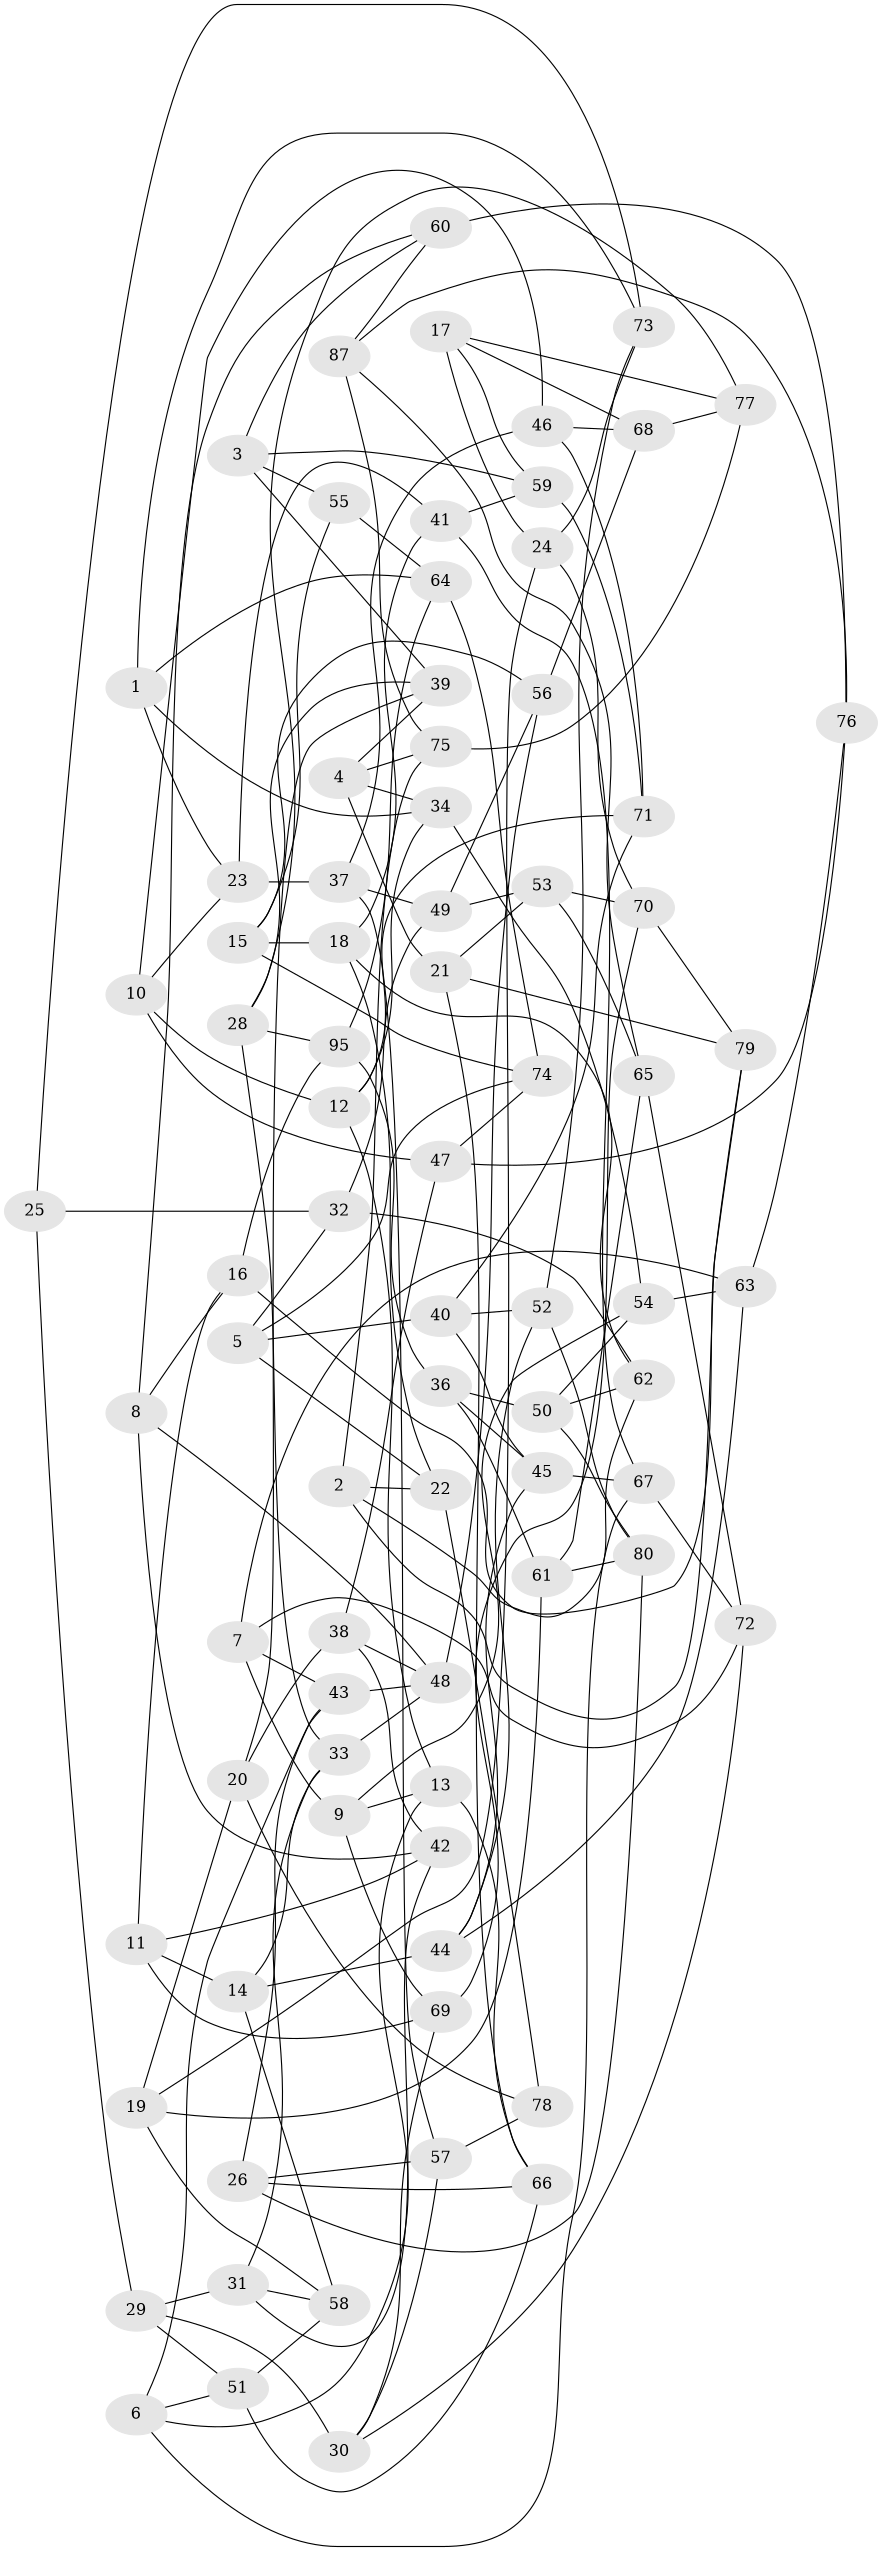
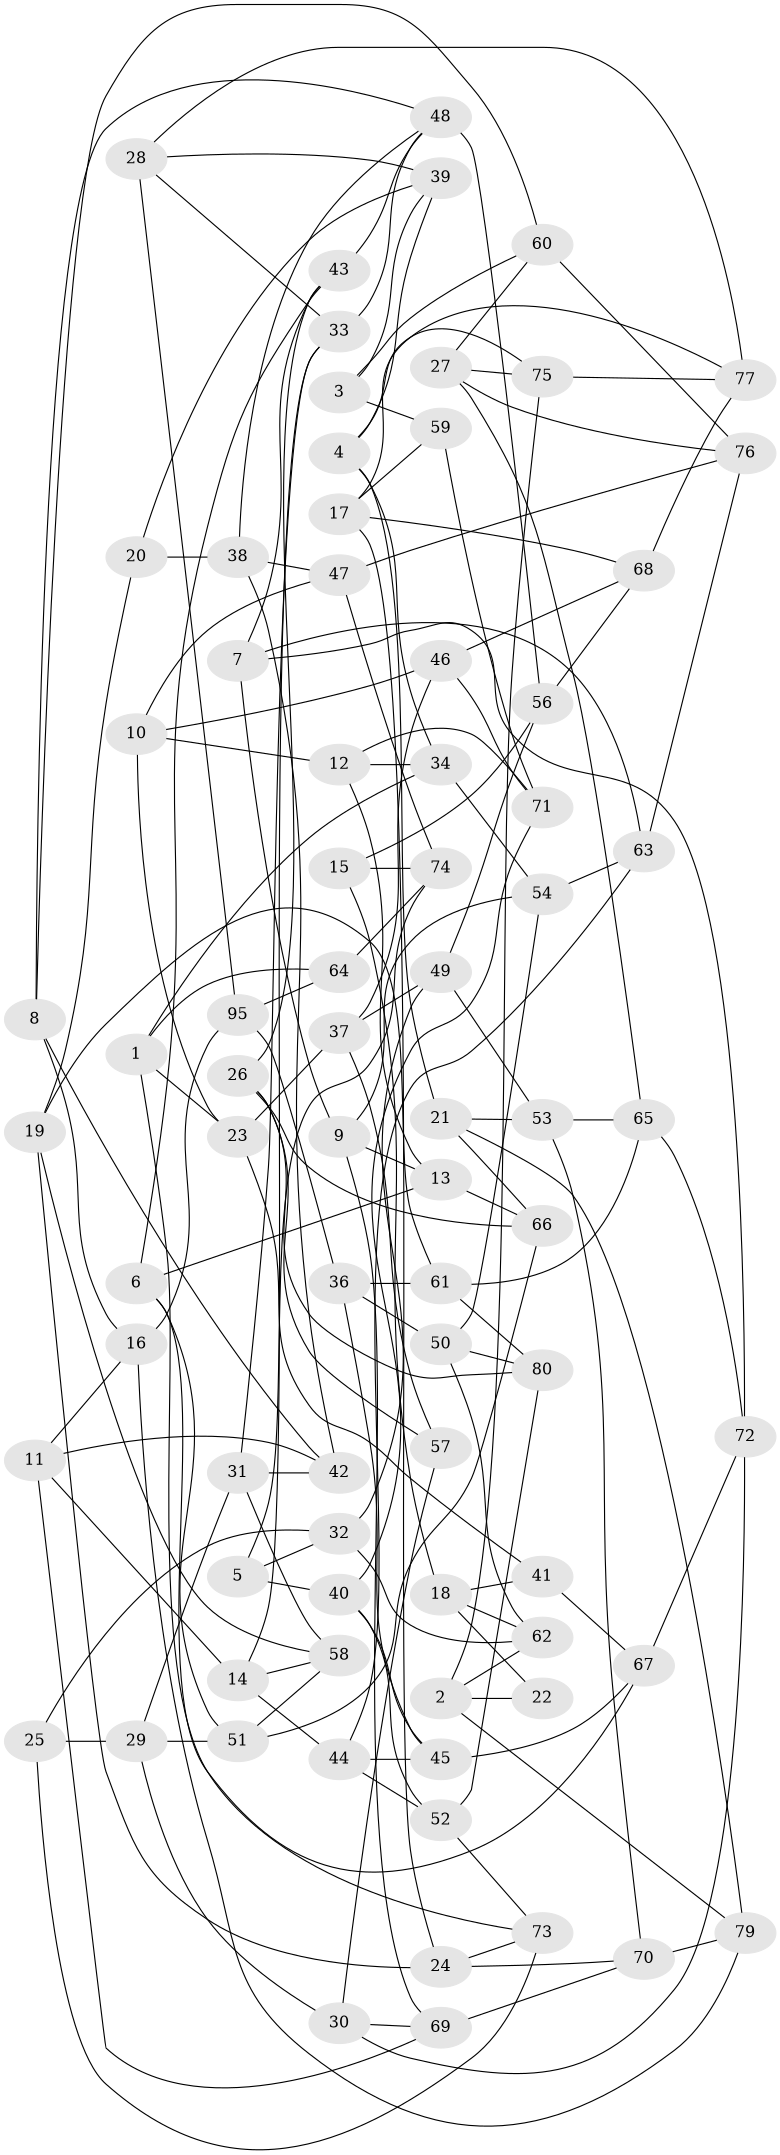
(339, 356) -> (441, 368)
(339, 503) -> none
(492, 504) -> none
(340, 1417) -> none
(542, 2107) -> none
